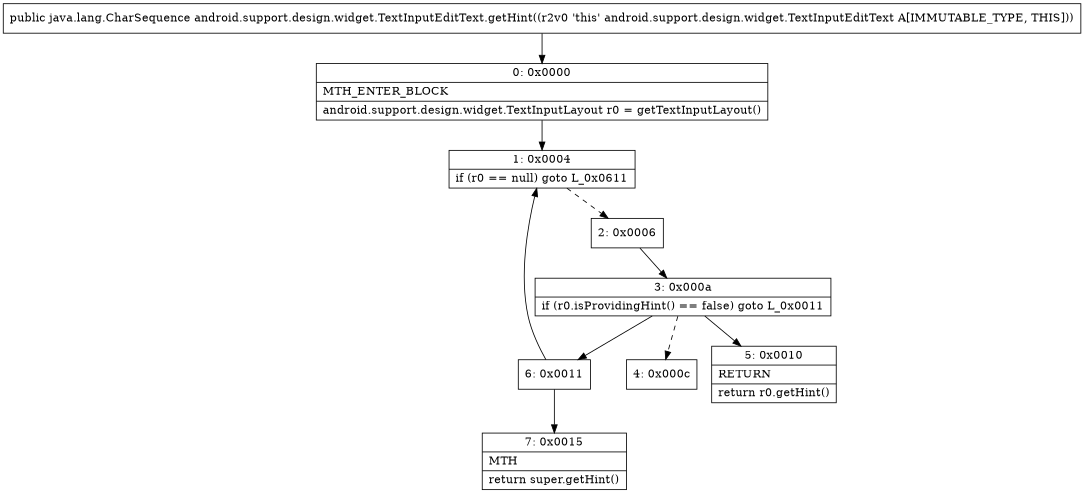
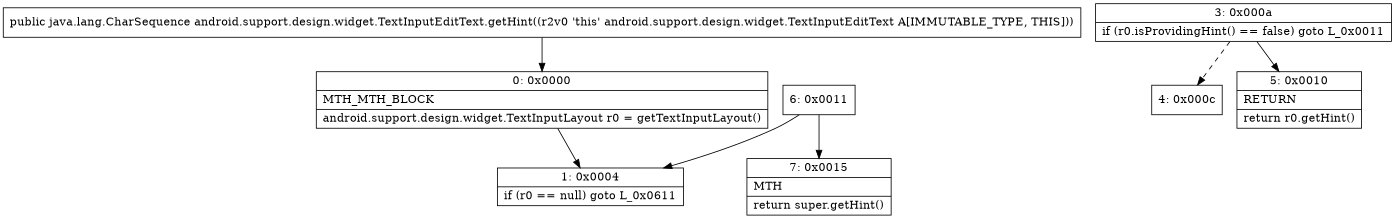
(386, 91) -> (379, 100)
(627, 233) -> none
(619, 336) -> none
